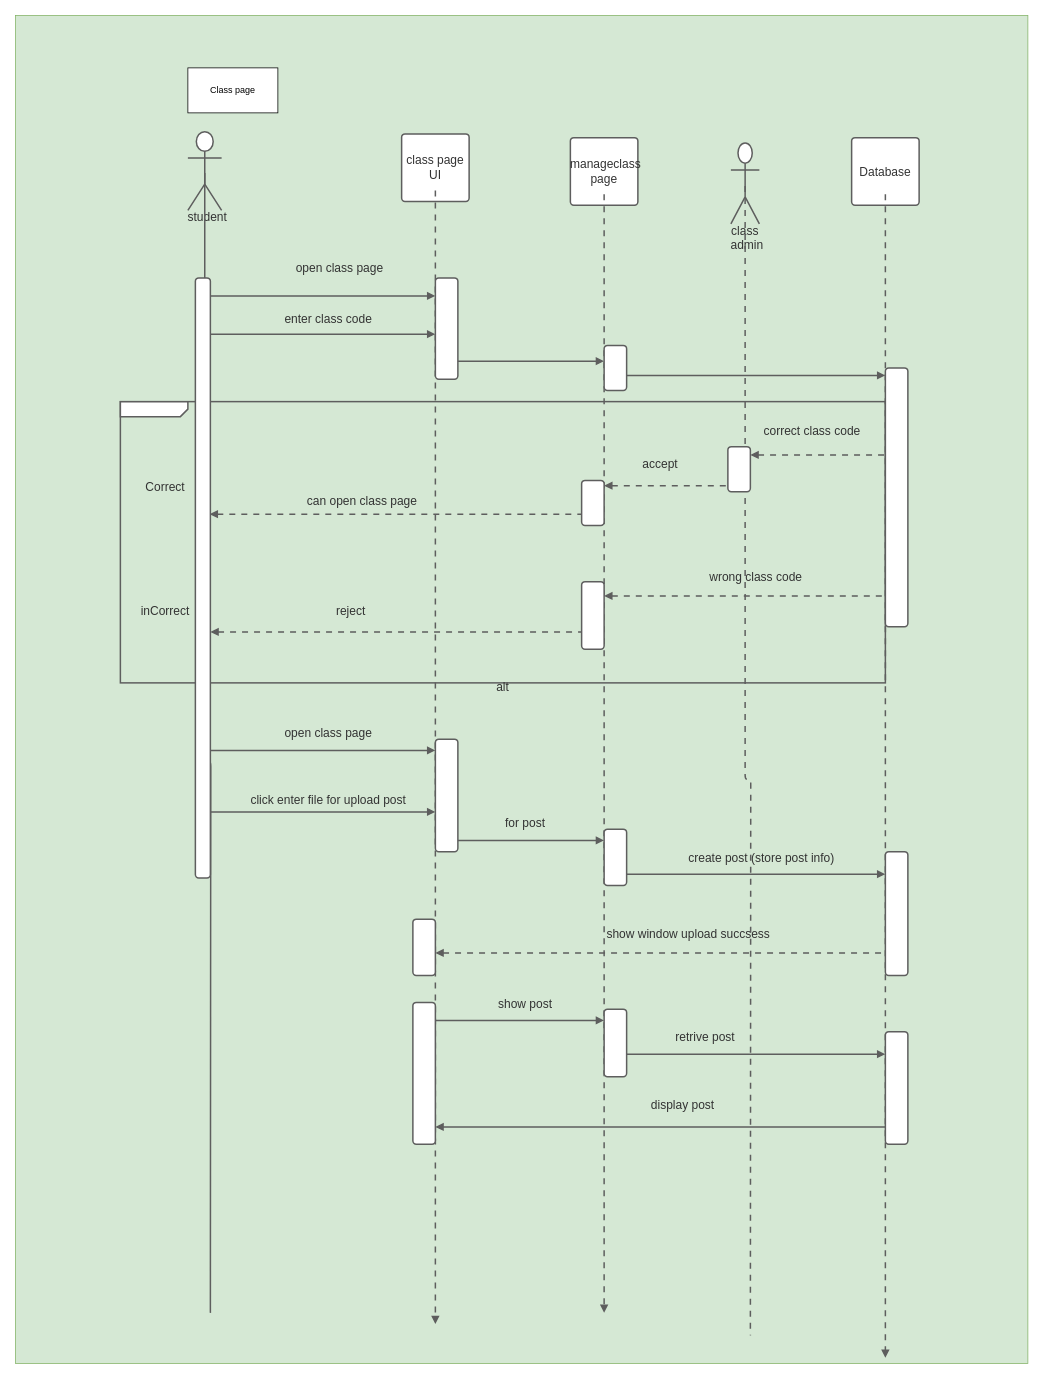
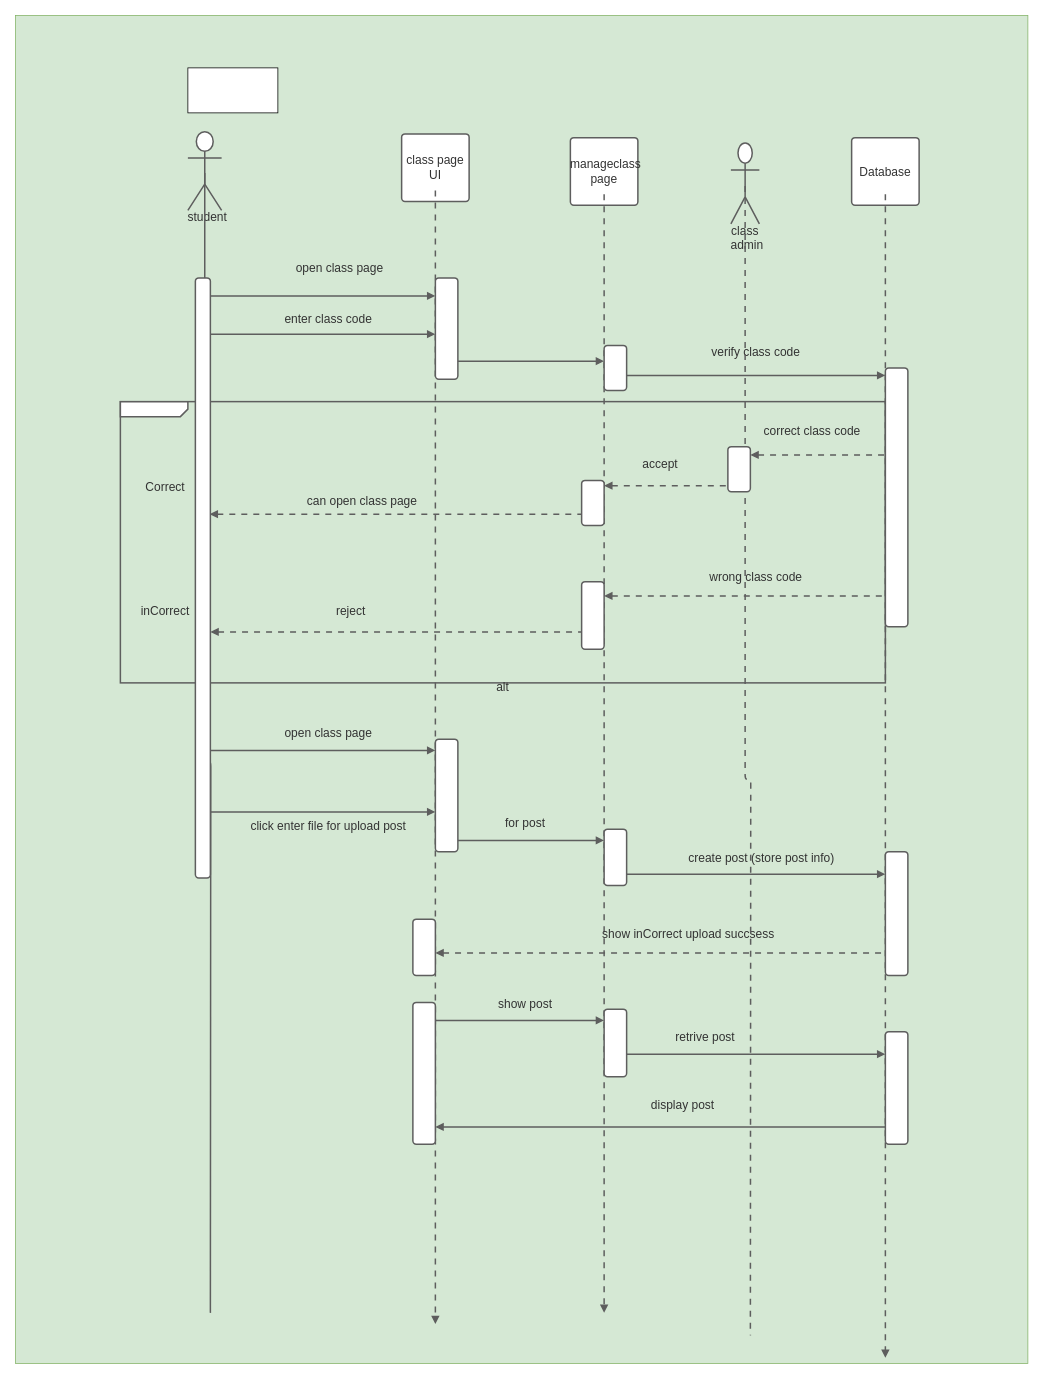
(233, 90) -> none
none -> (756, 352)
(329, 800) -> (329, 826)
(689, 933) -> (689, 933)
